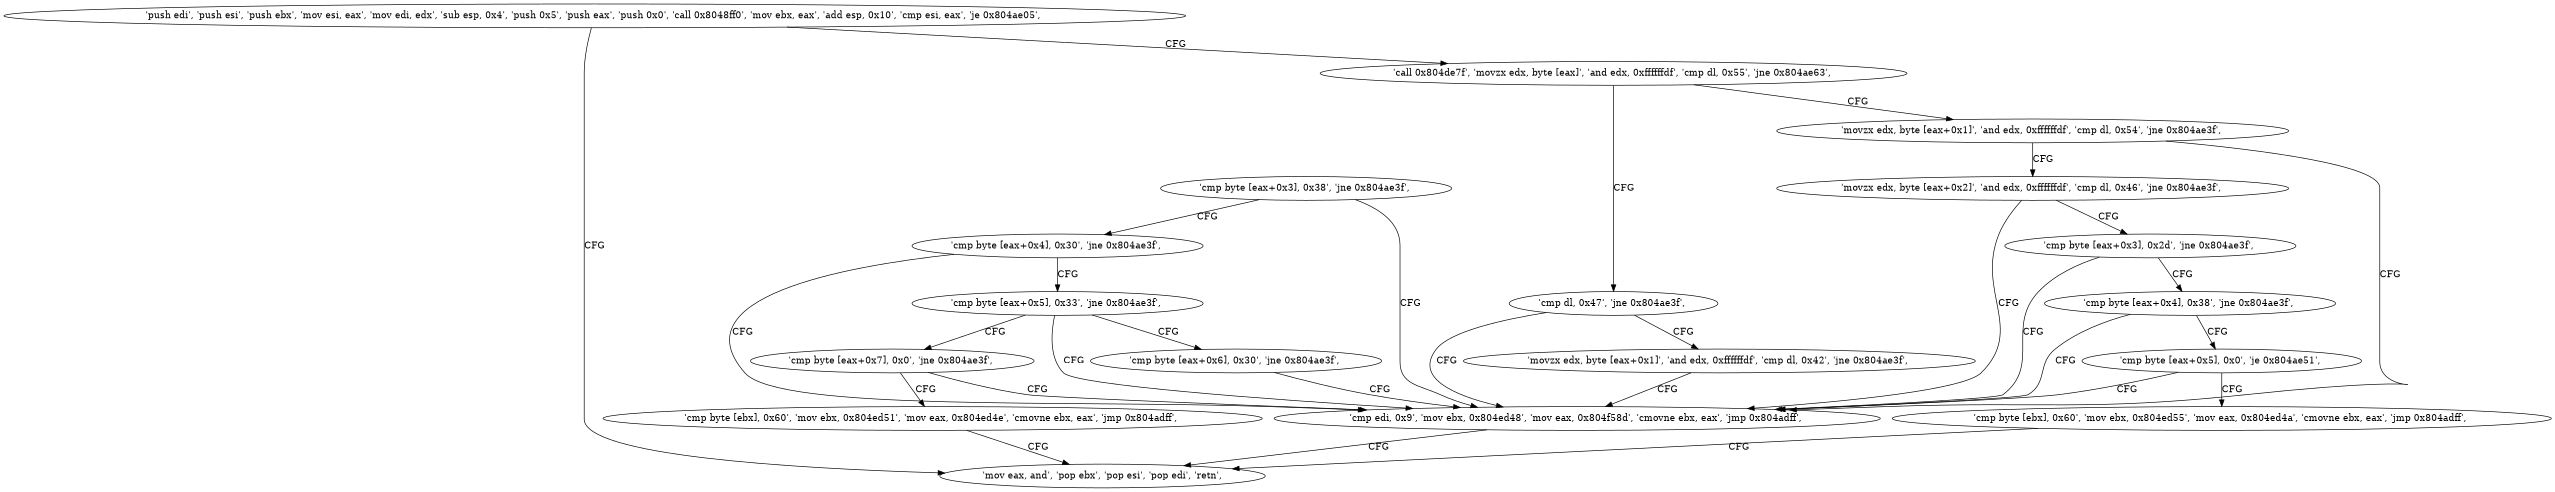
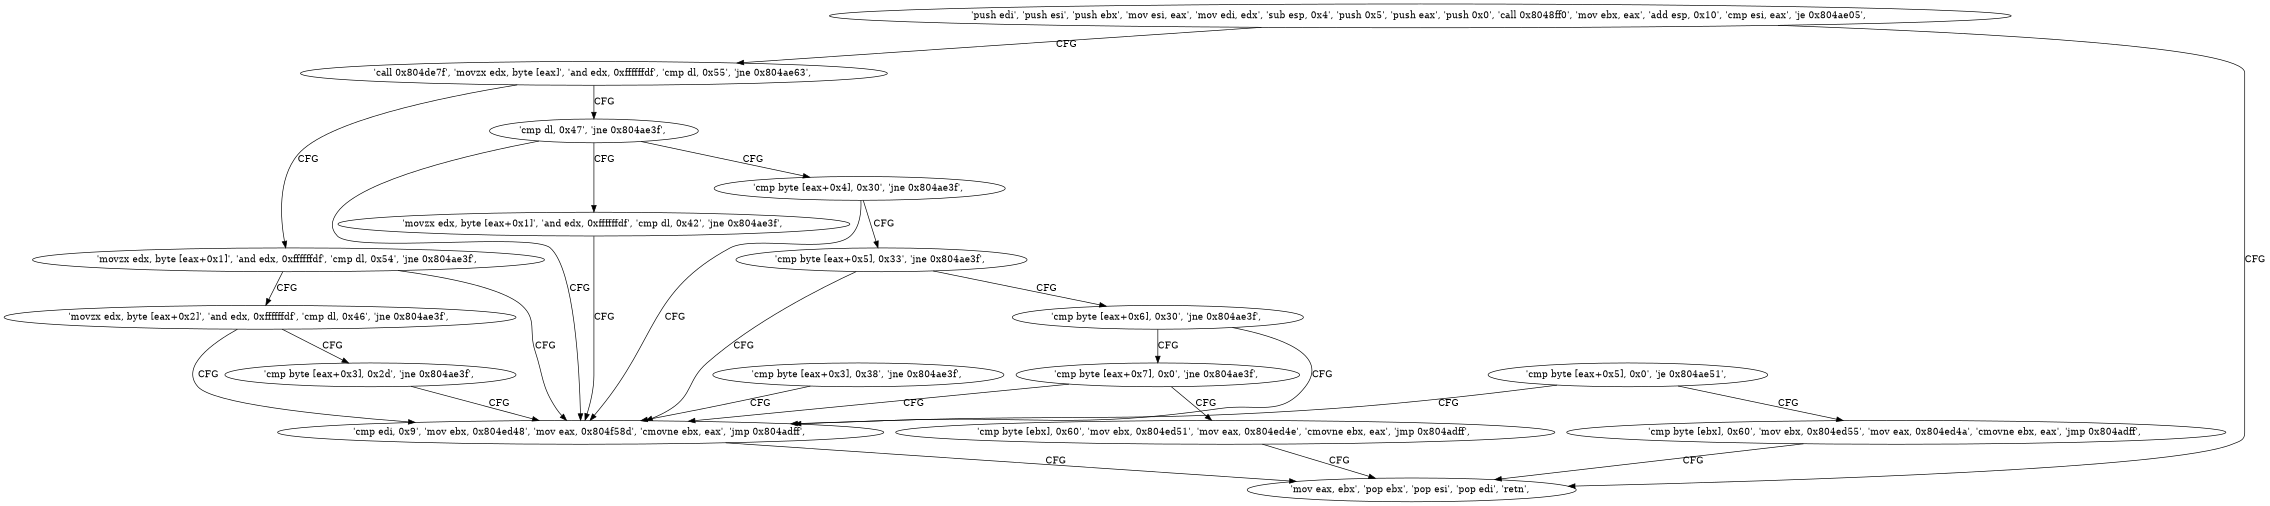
(1185, 216) -> (722, 159)
(2190, 303) -> none
(978, 331) -> (1158, 343)
(1103, 476) -> (1412, 490)
